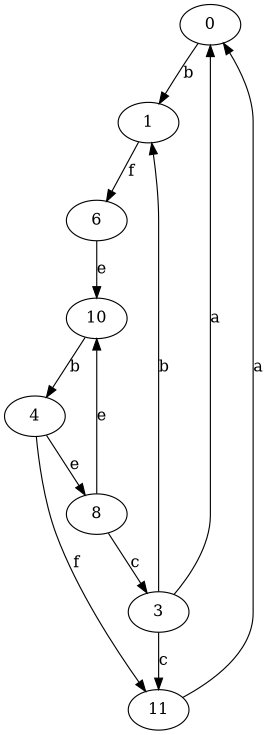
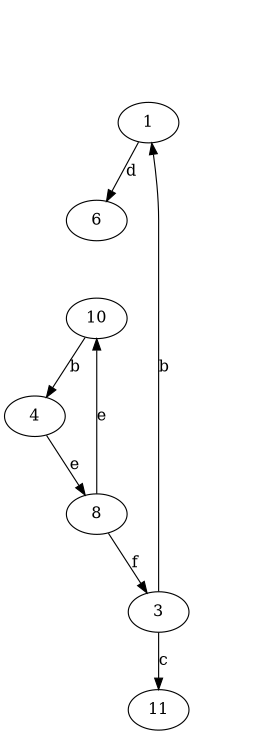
(210, 25) -> none
(132, 172) -> (132, 172)
(97, 264) -> none
(135, 563) -> (135, 563)
(70, 566) -> none
